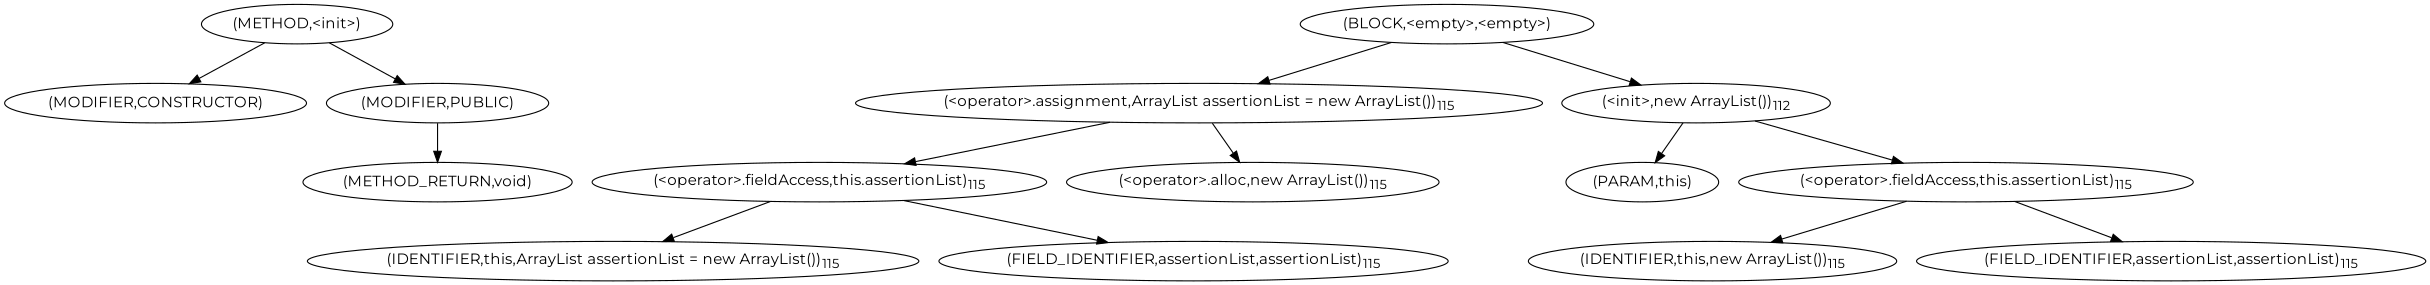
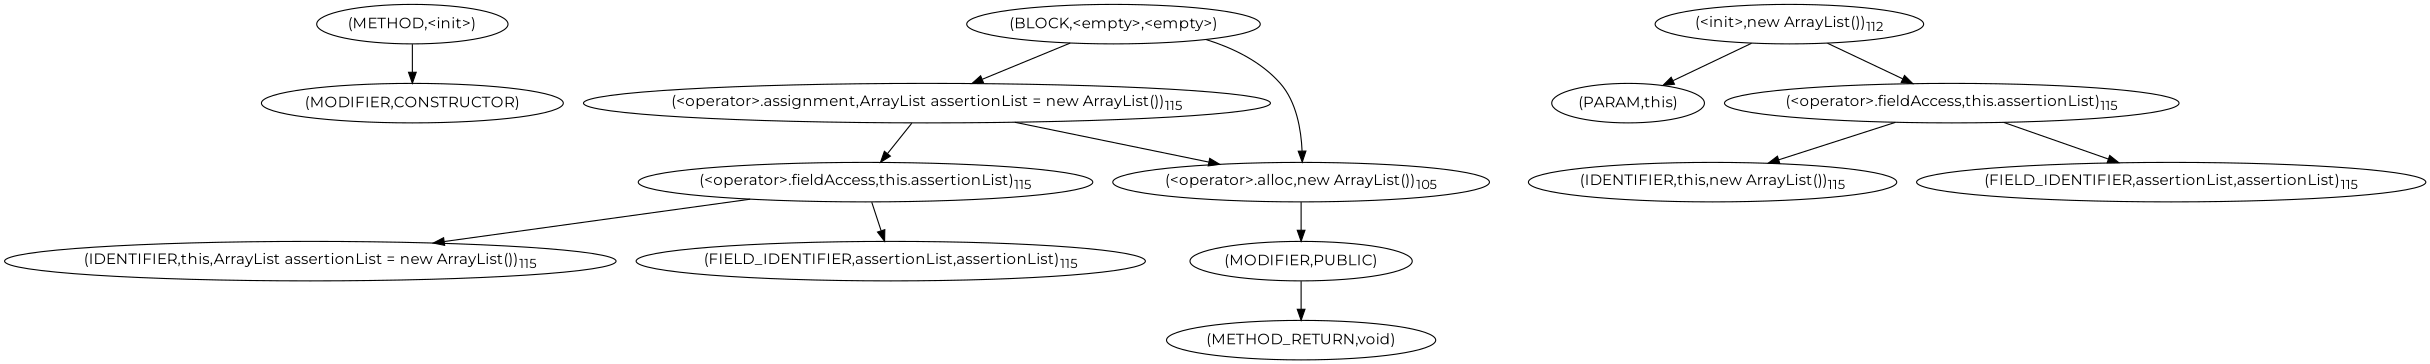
(362, 61) -> (1301, 216)
(1566, 62) -> (1275, 78)
(1378, 180) -> (1427, 180)
